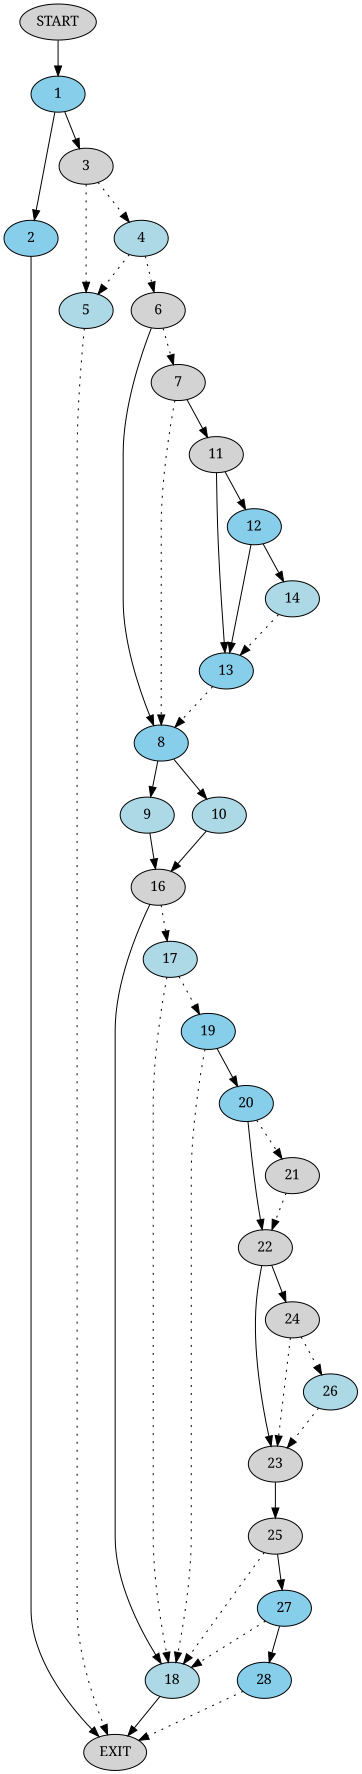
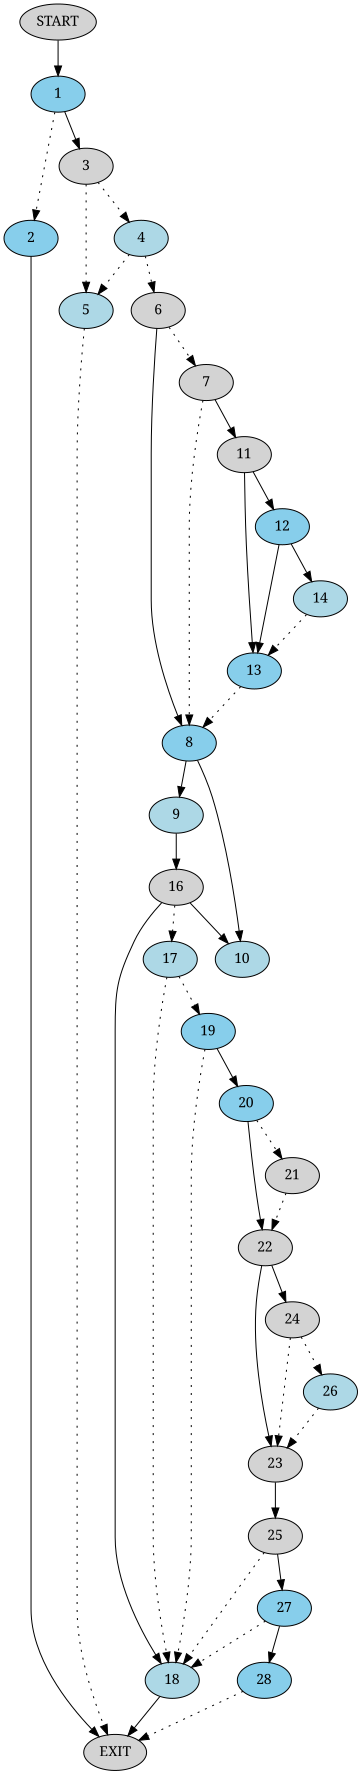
(46, 161) -> (46, 161)
(192, 847) -> (206, 920)
